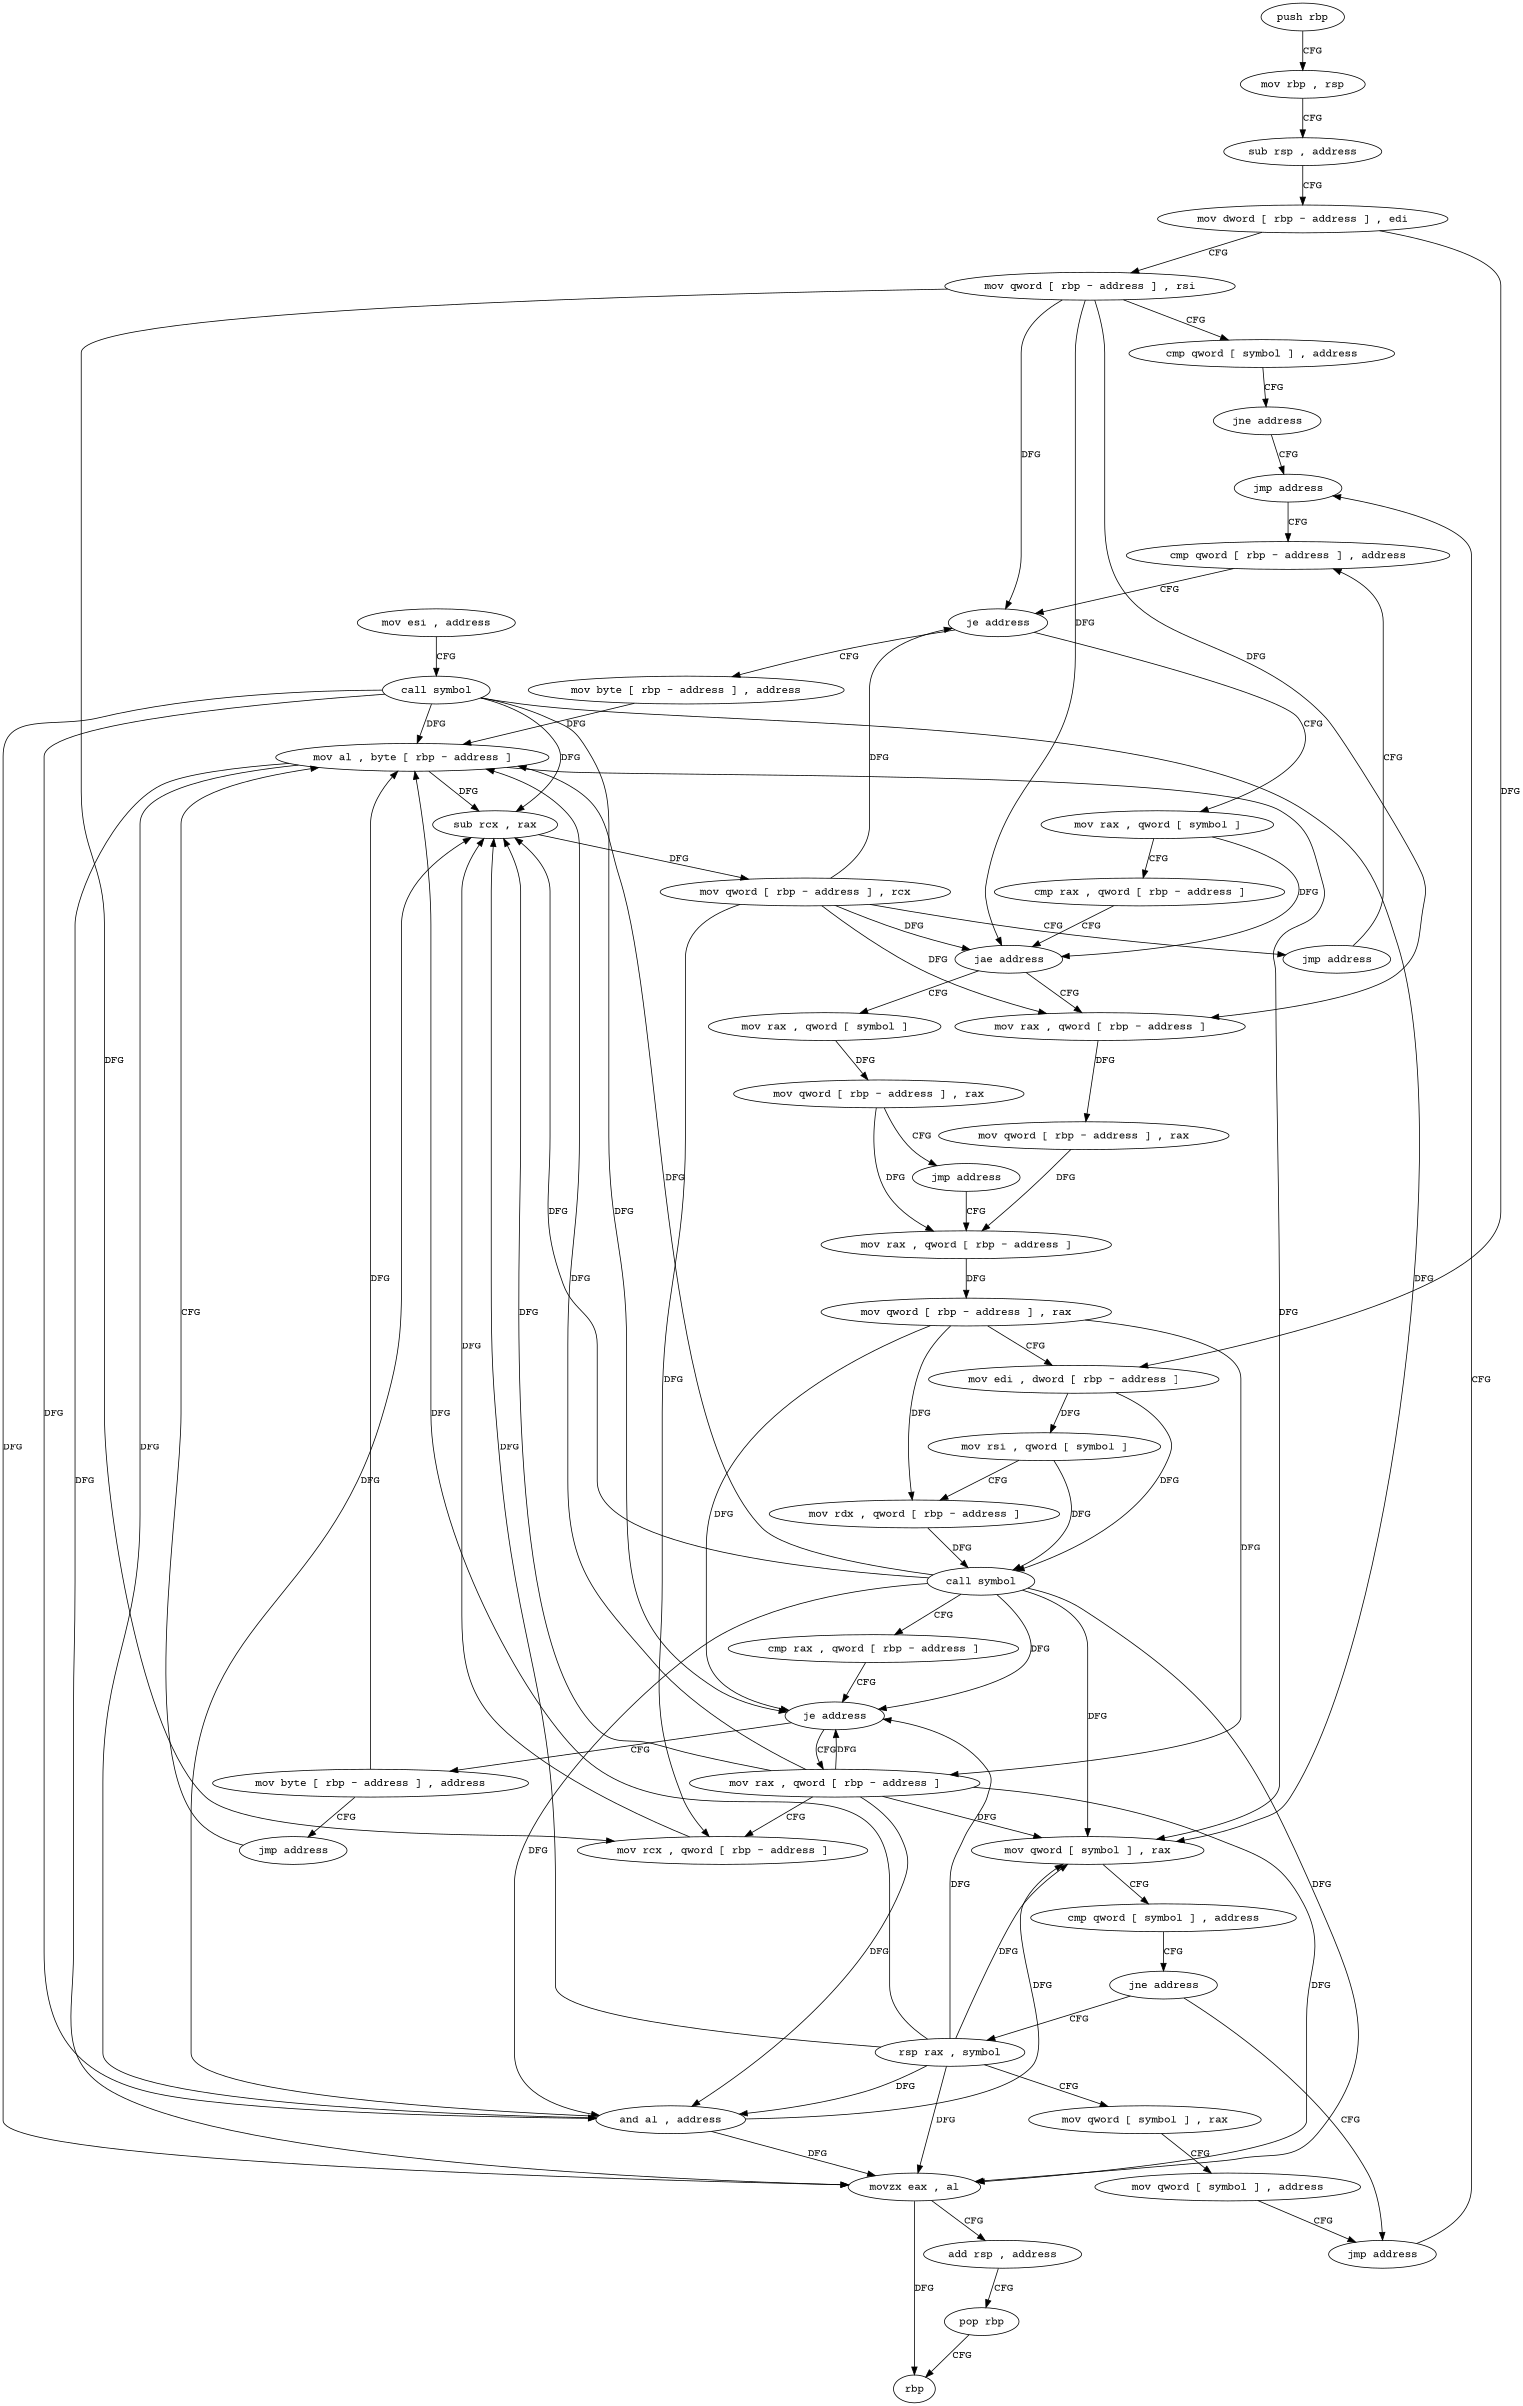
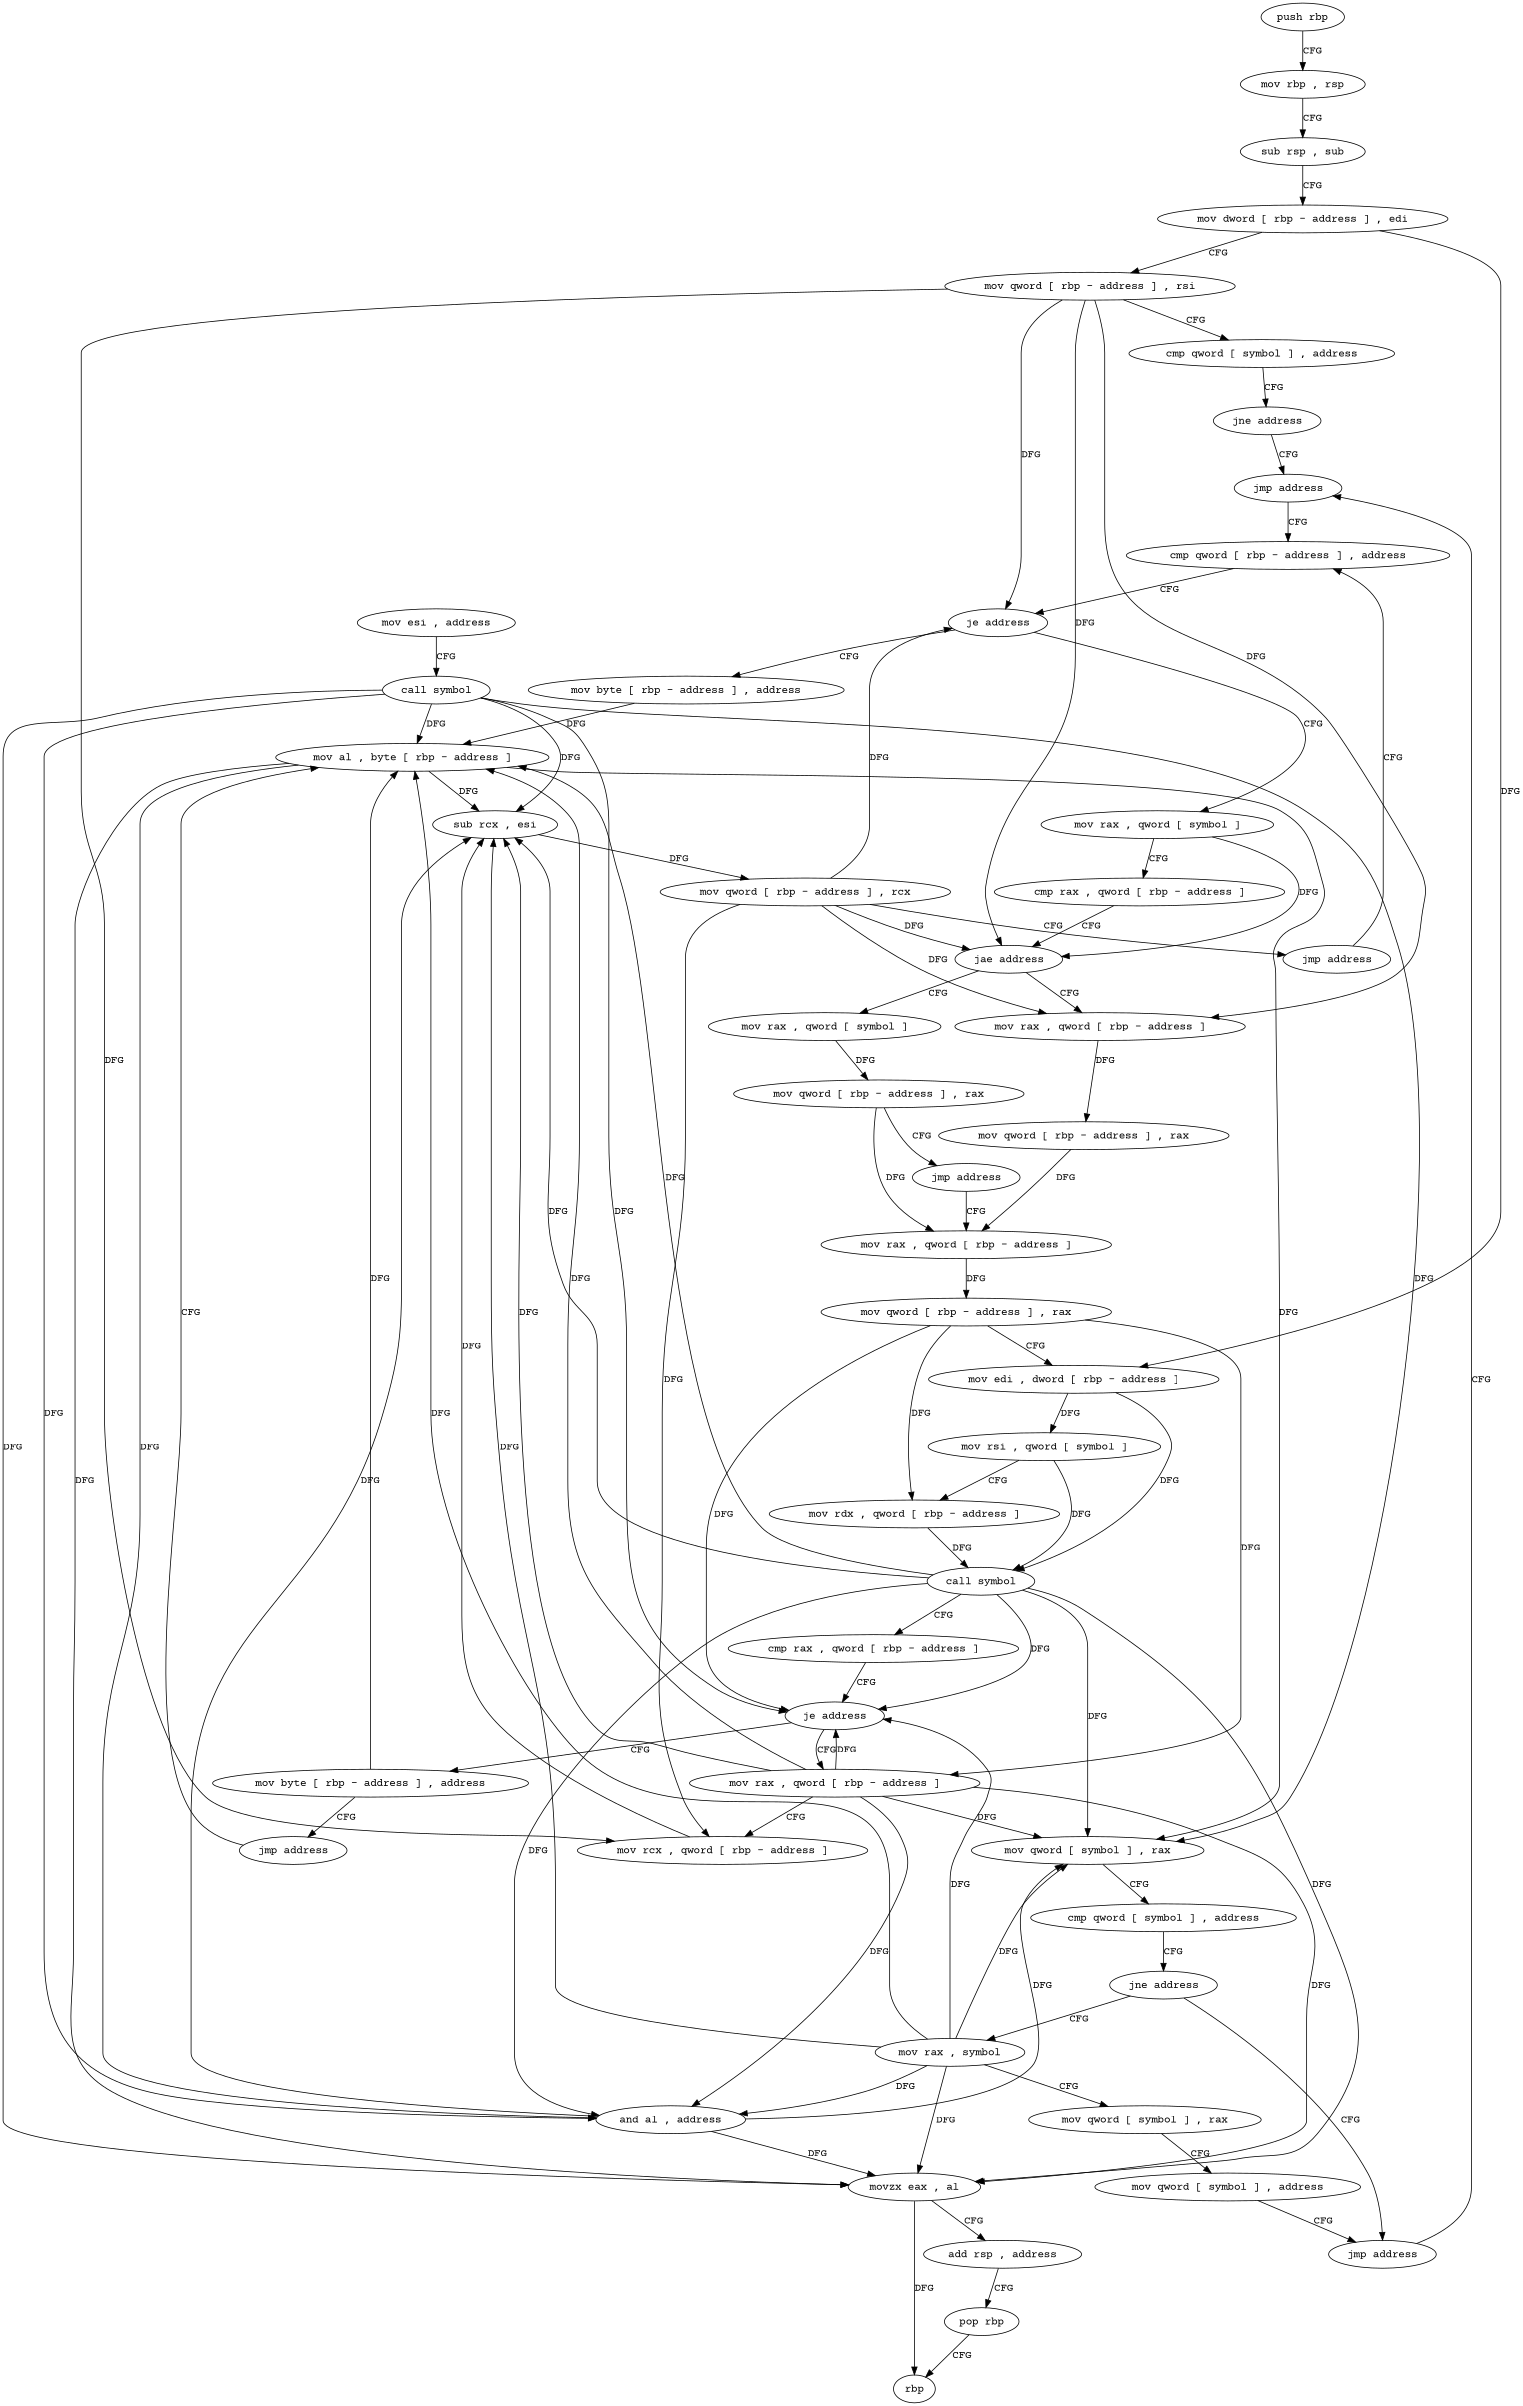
(1303, 152) -> (1303, 152)
(495, 825) -> (495, 825)
(950, 2052) -> (950, 2052)
